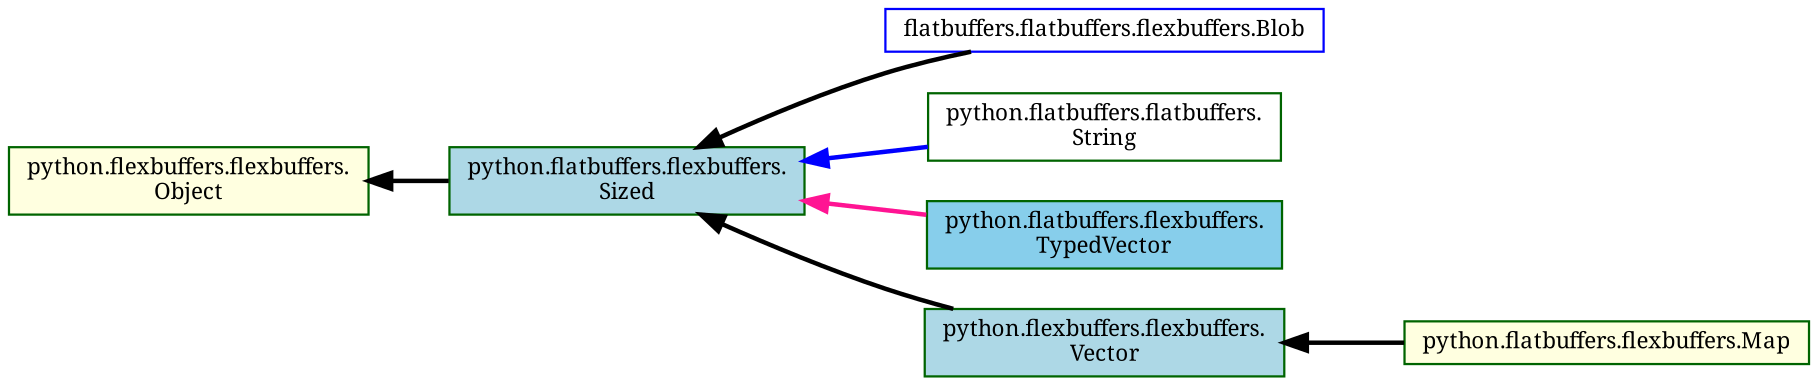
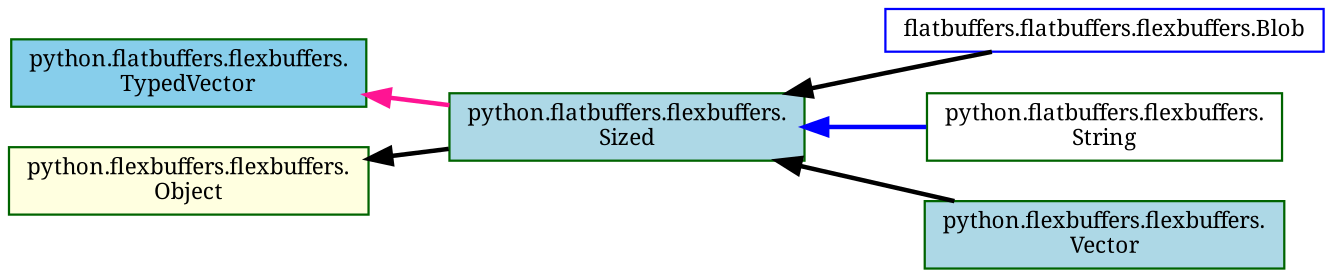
(1105, 127) -> (1105, 127)
(877, 209) -> (419, 101)
(1607, 343) -> none
